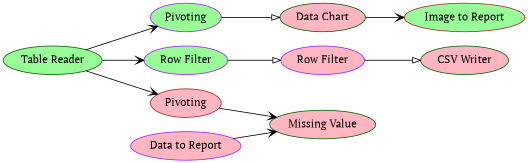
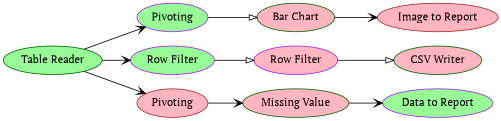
(323, 17) -> (296, 17)
(465, 17) -> (438, 17)
(251, 136) -> (362, 103)
(186, 146) -> (438, 103)
